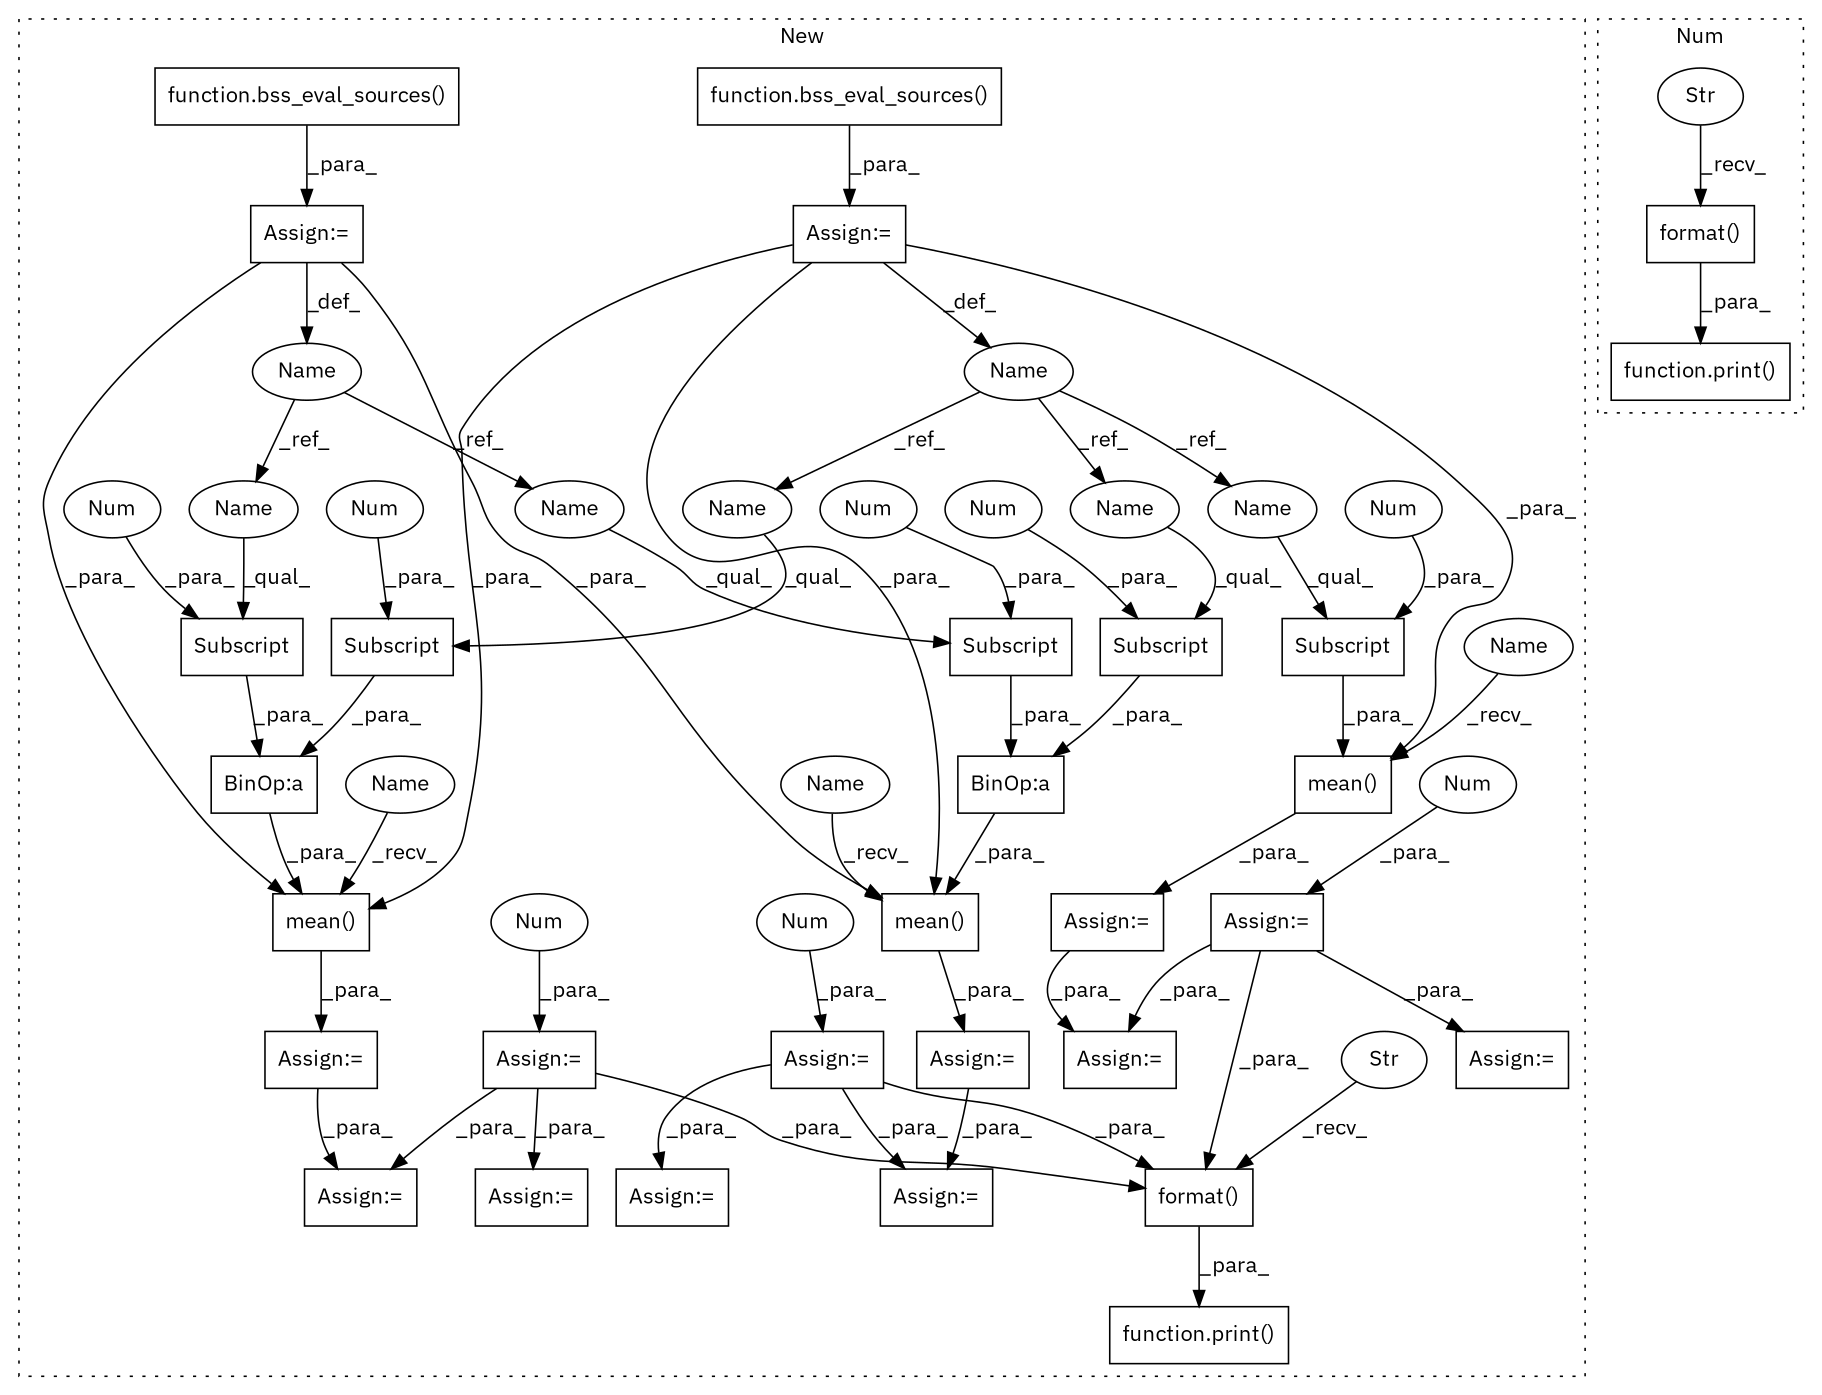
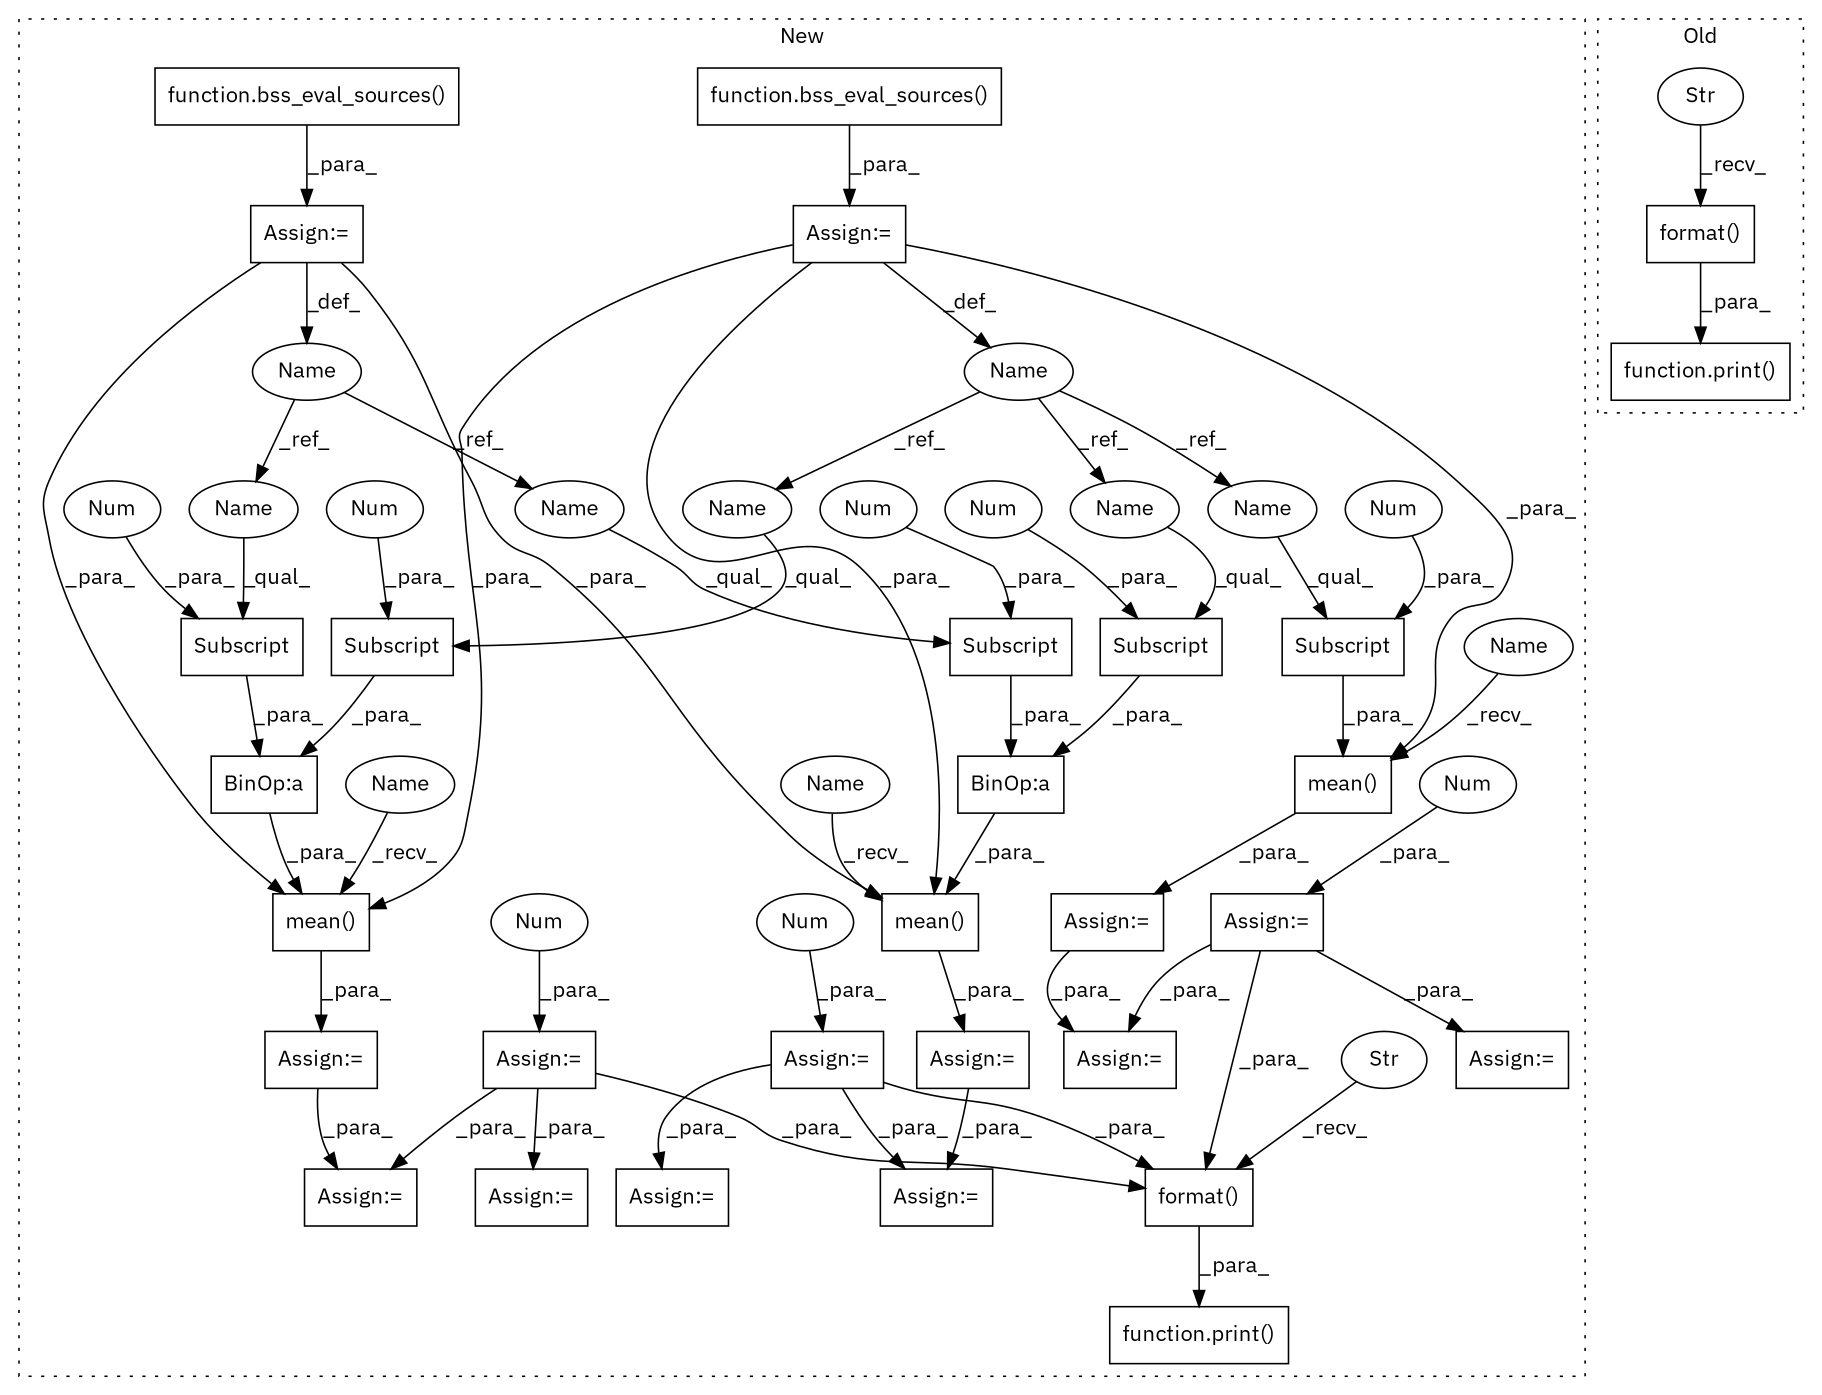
(1701, 37) -> (1701, 37)
